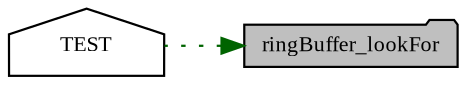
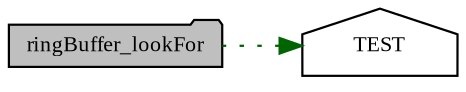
(193, 46) -> (251, 46)
